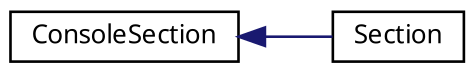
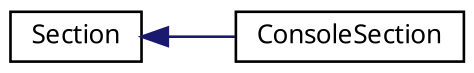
(299, 37) -> (202, 37)
